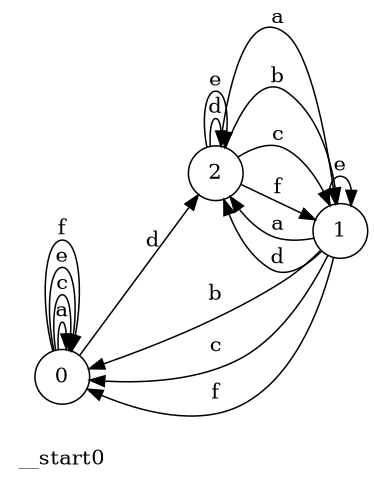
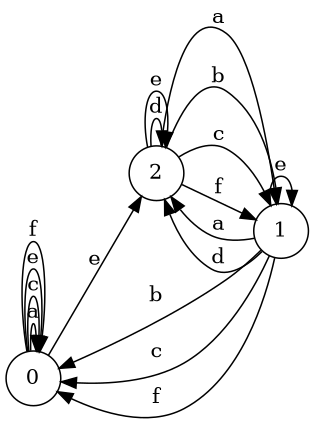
(153, 241) -> (95, 259)
(62, 459) -> none
